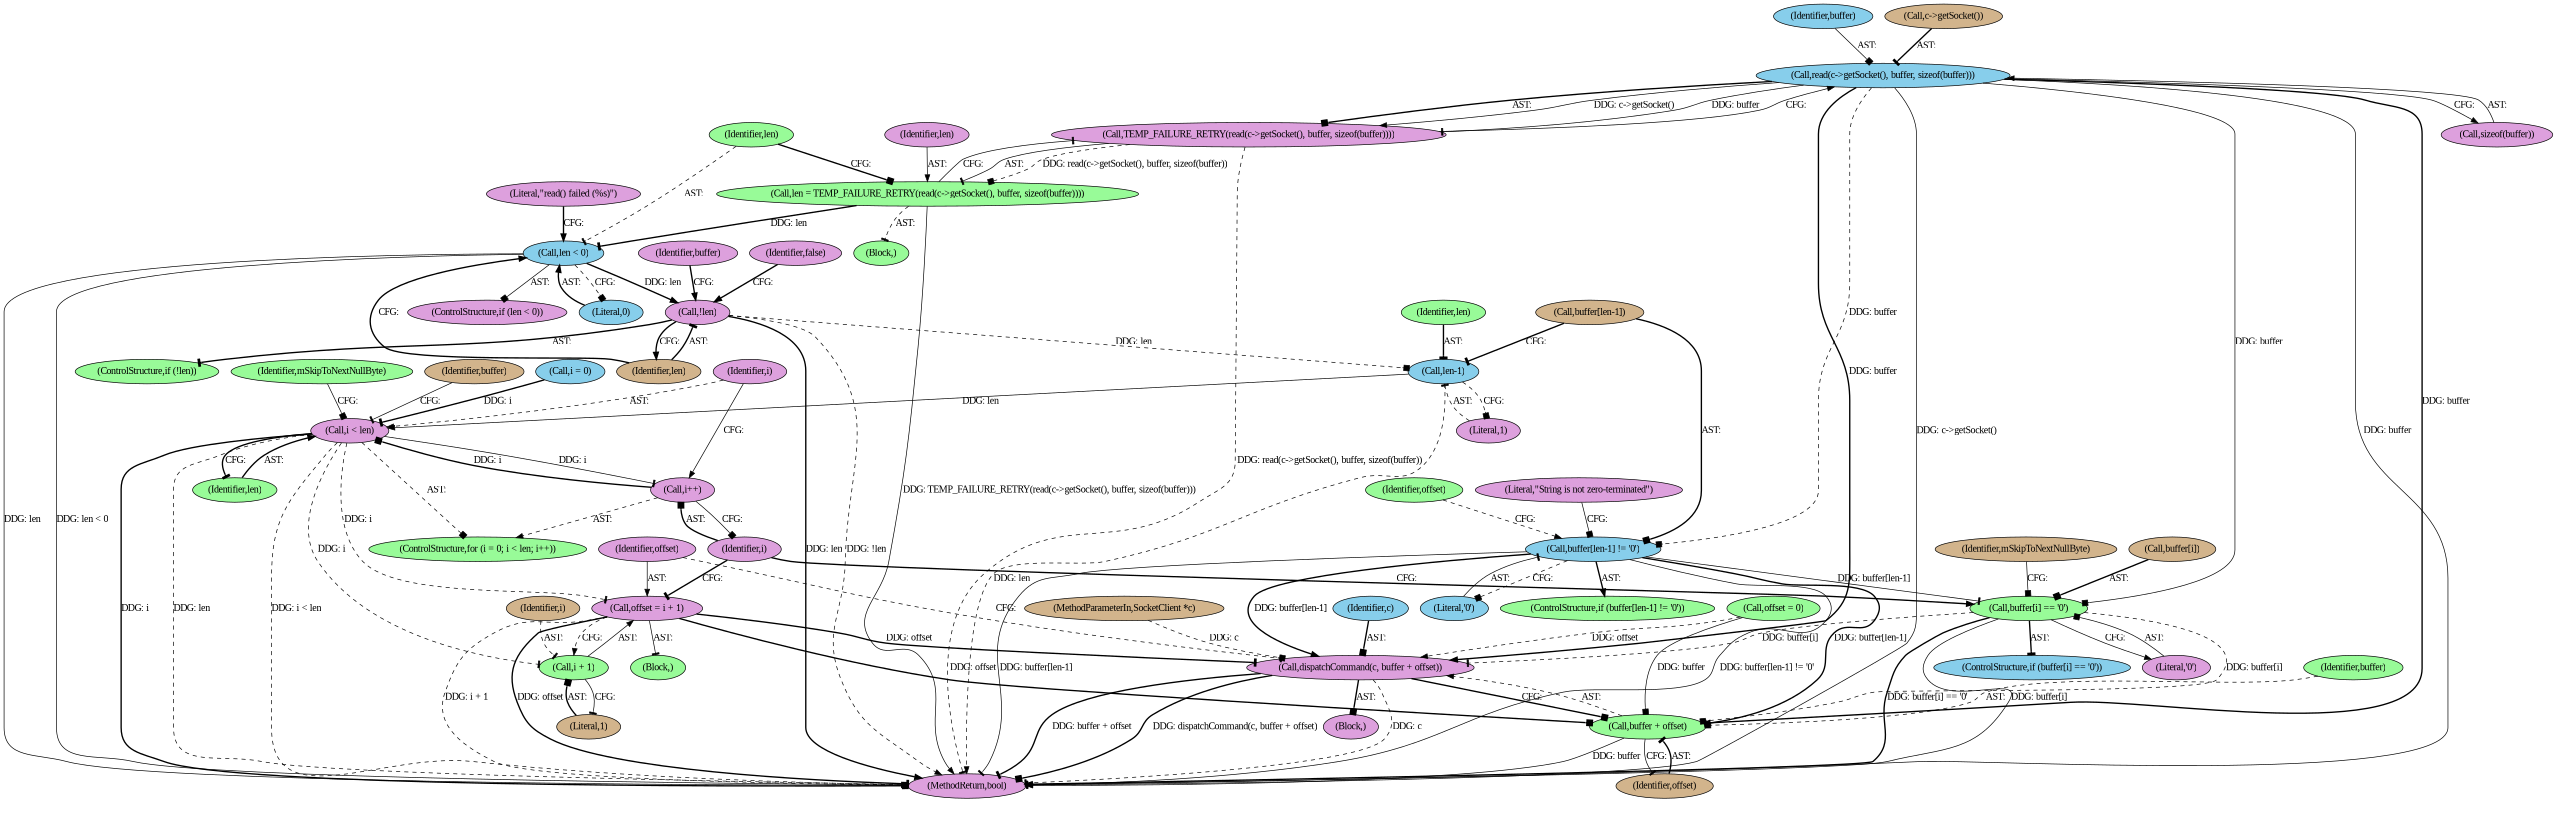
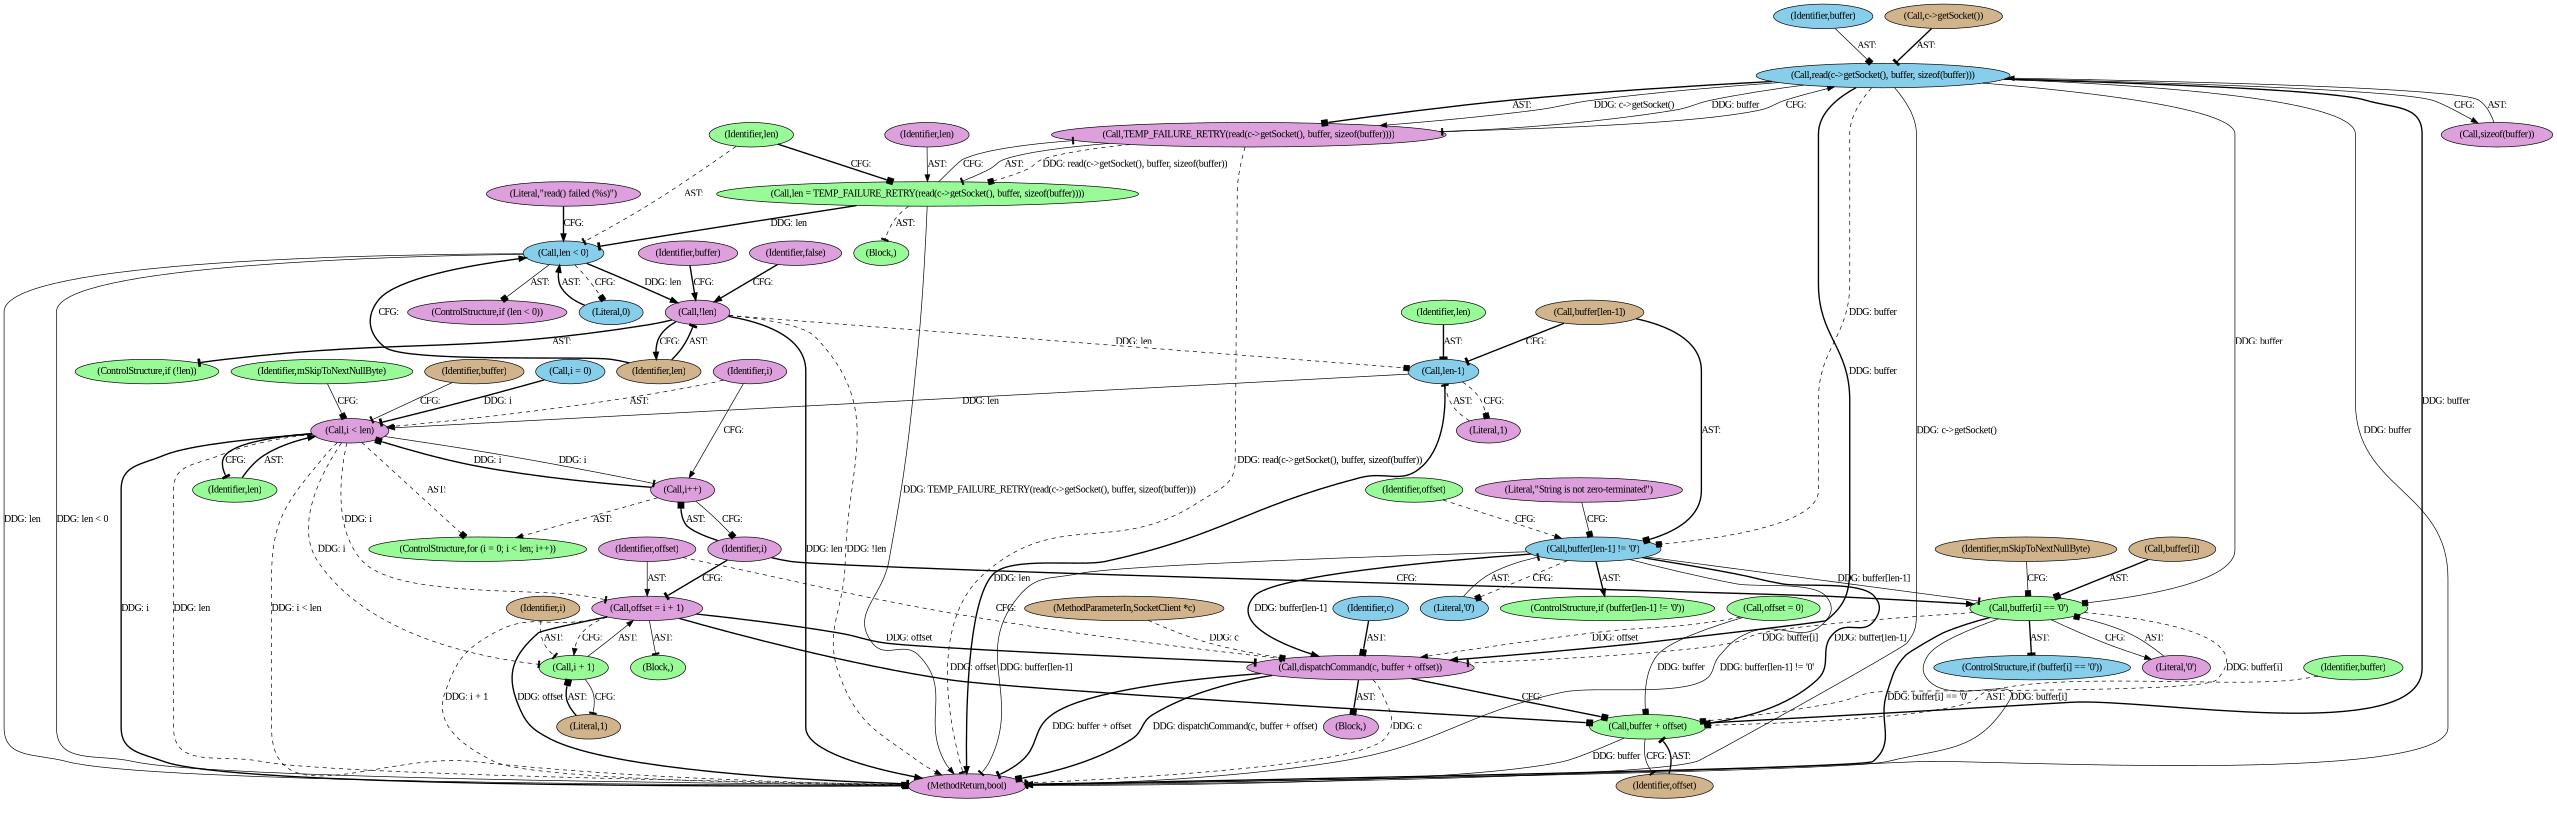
(1159, 548) -> (1159, 548)
(1539, 690) -> none
